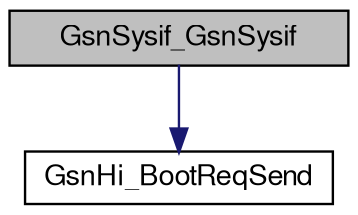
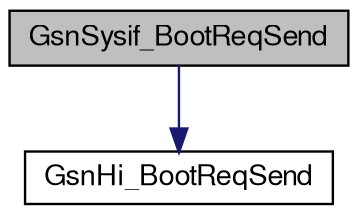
(179, 38) -> (179, 38)
